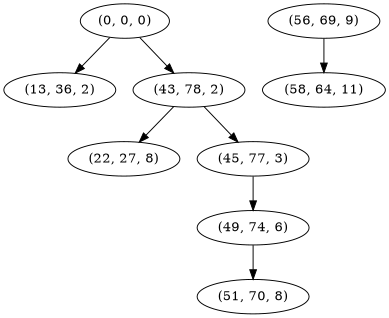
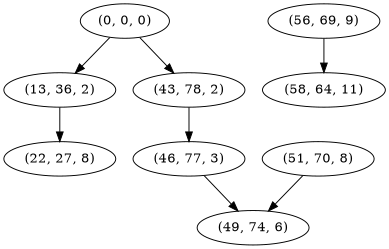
(160, 121) -> (60, 120)
(253, 159) -> (189, 159)
(253, 258) -> (289, 190)
